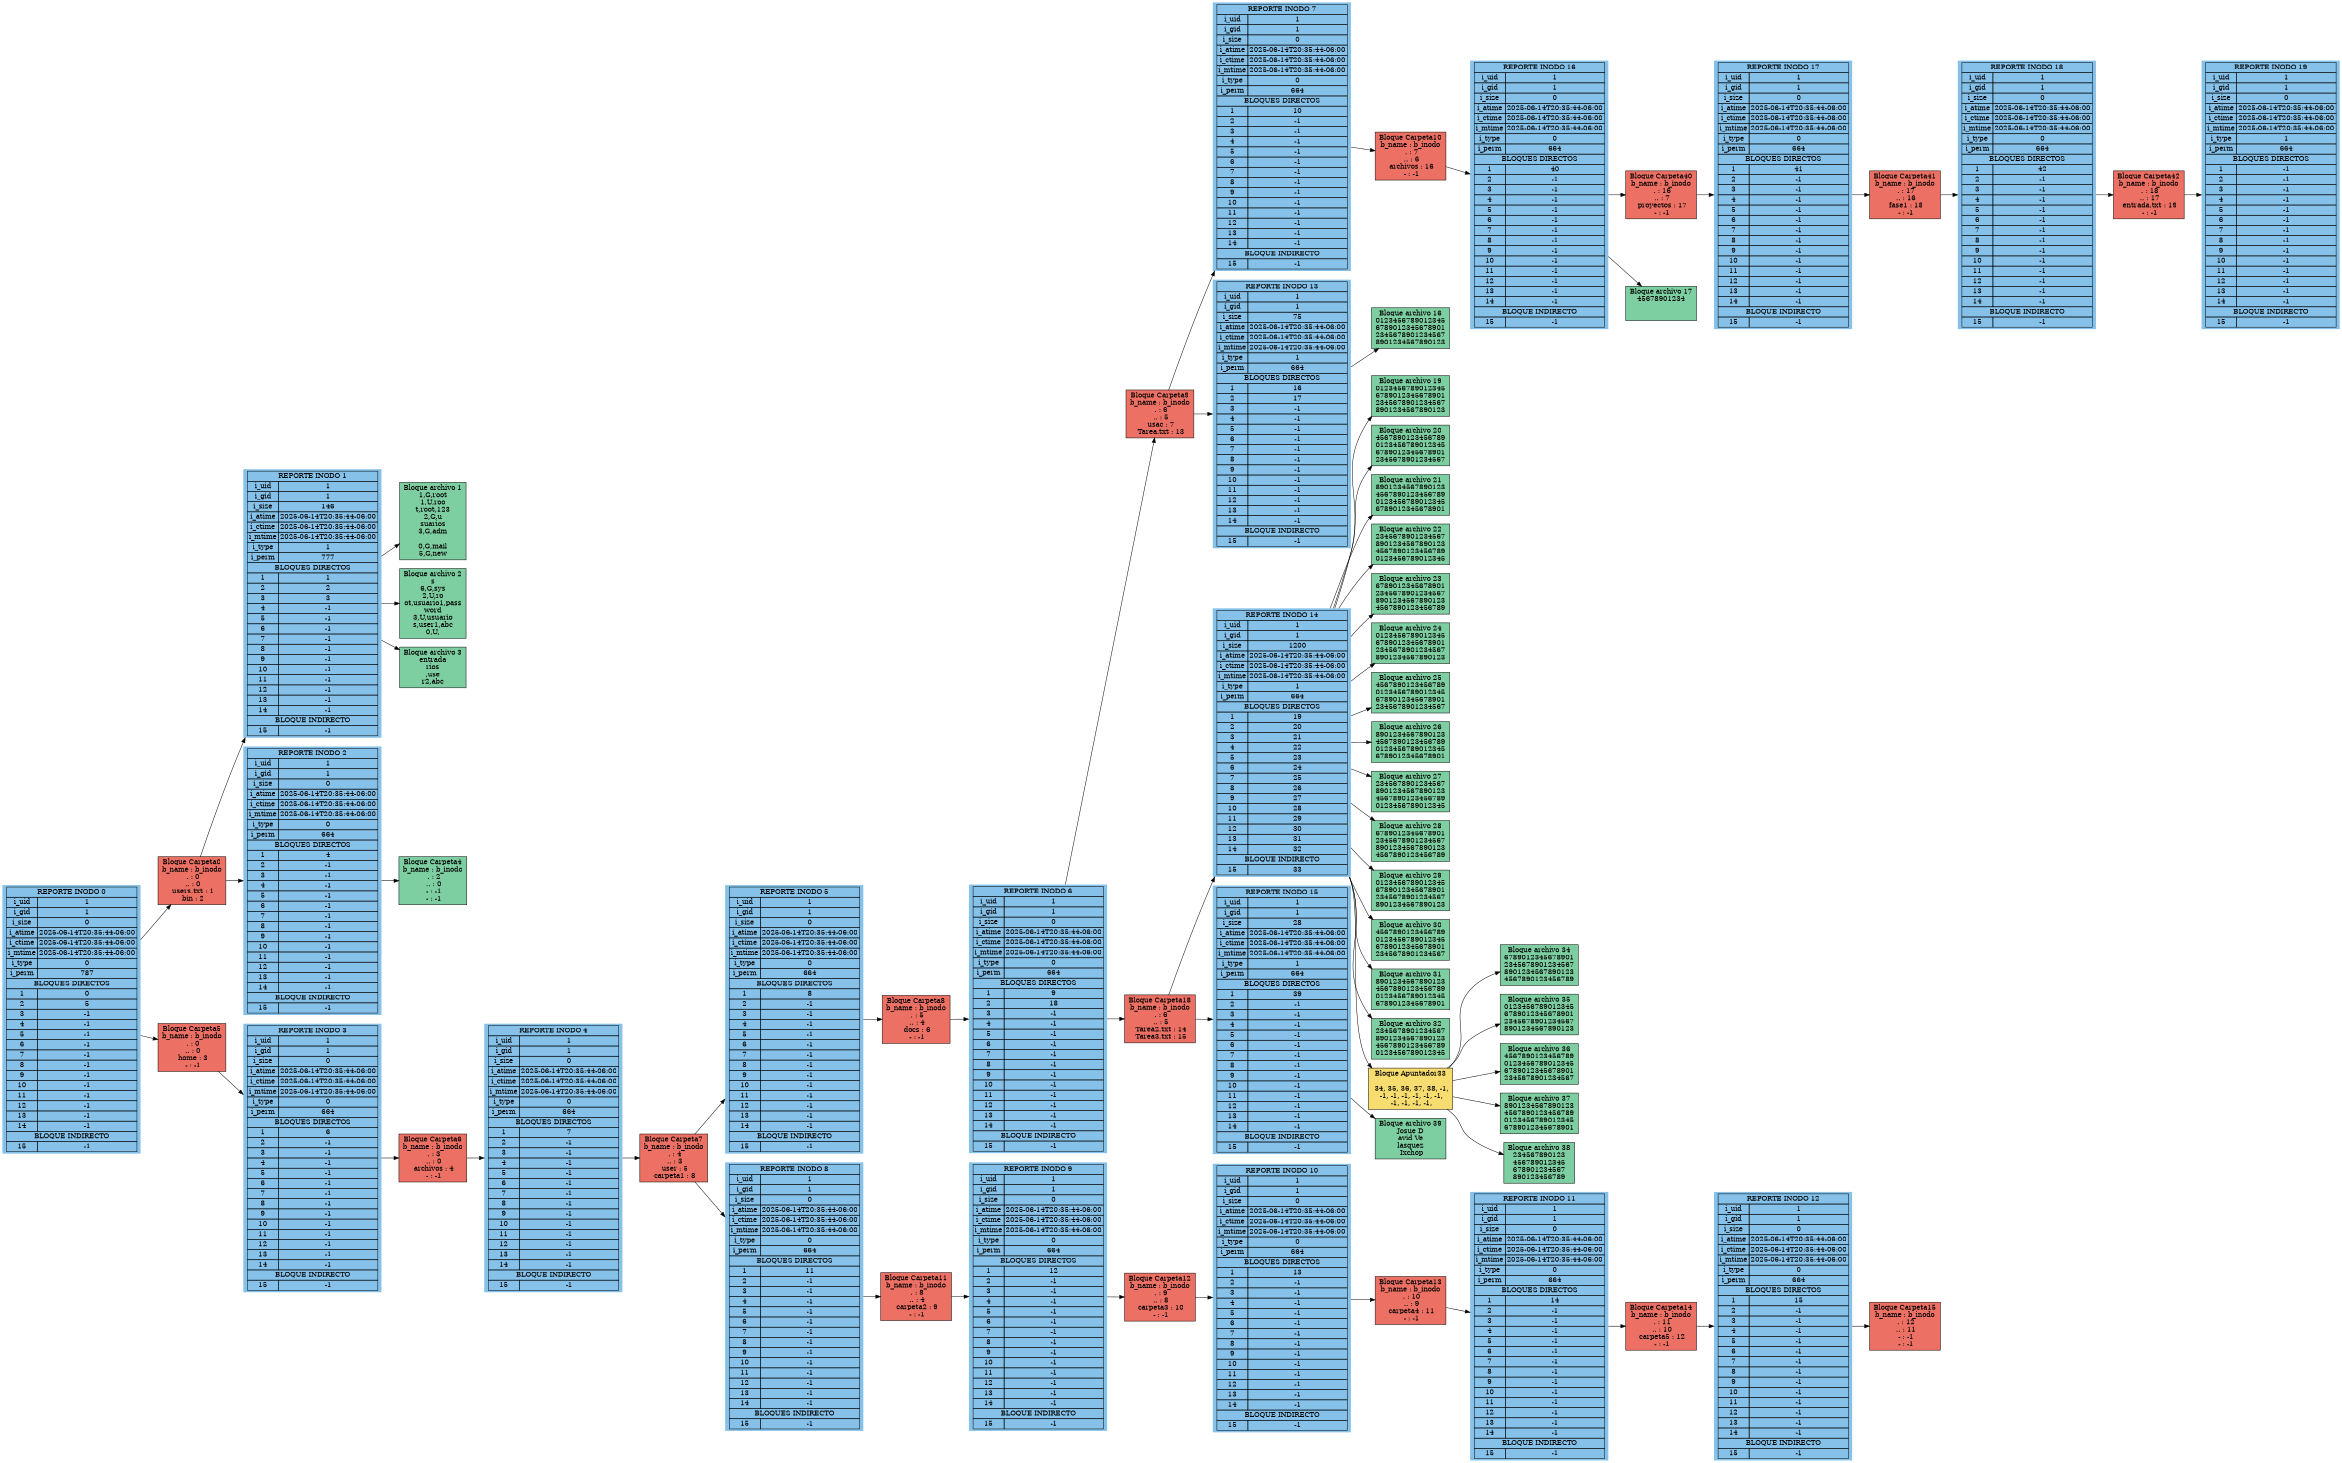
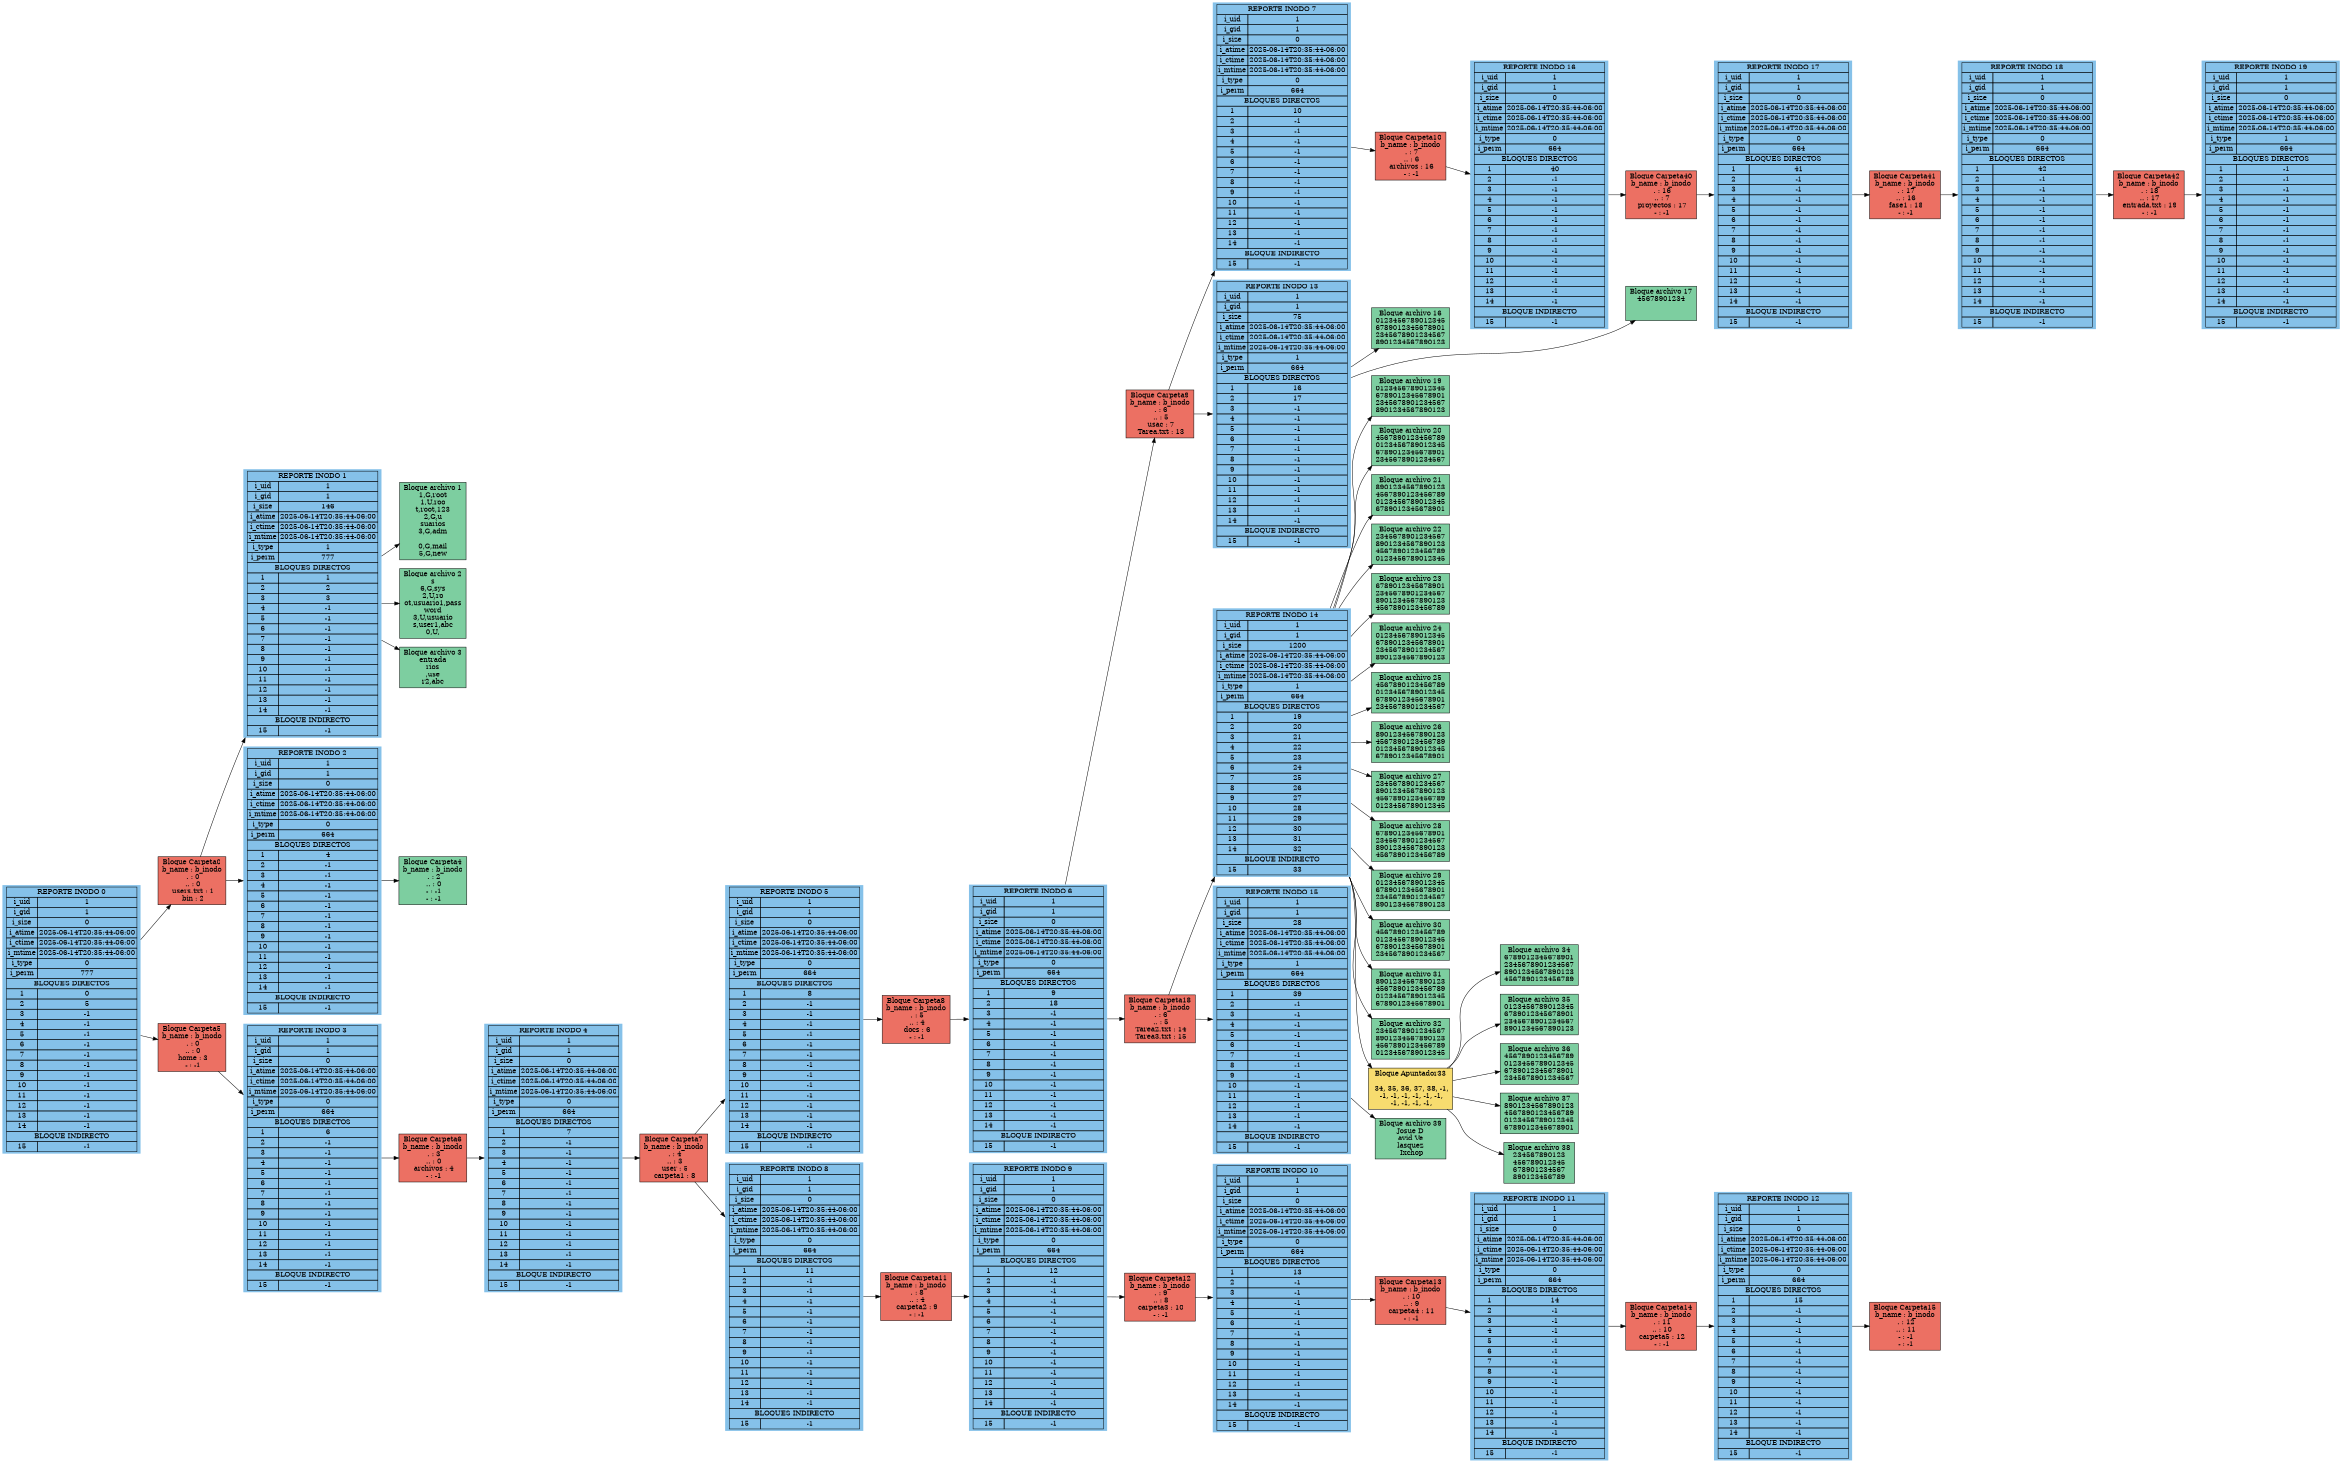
(1623, 270) -> (1492, 353)
(87, 973) -> (87, 973)
